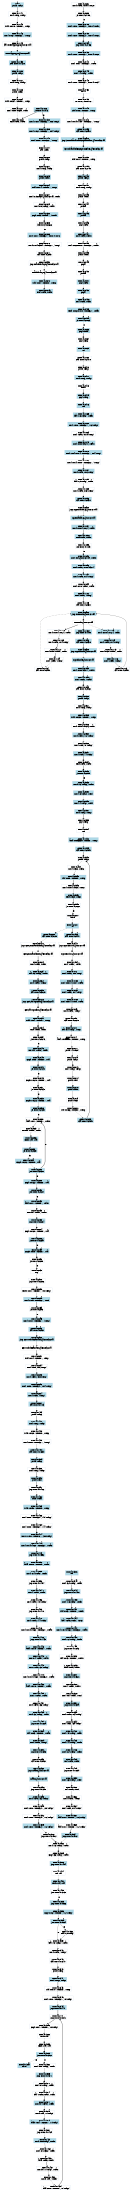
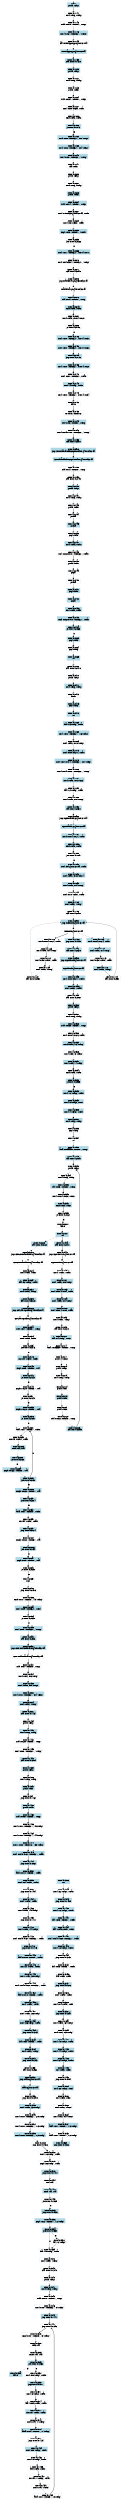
(30, 115) -> (73, 122)
none -> (73, 312)
